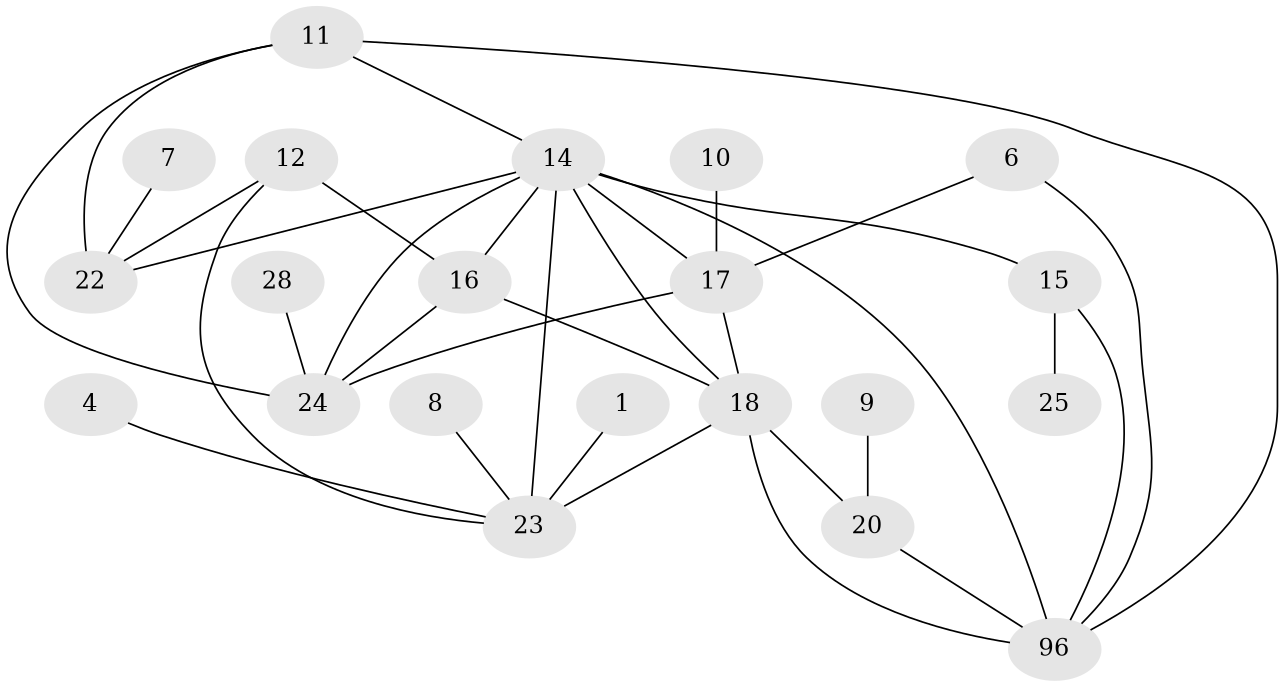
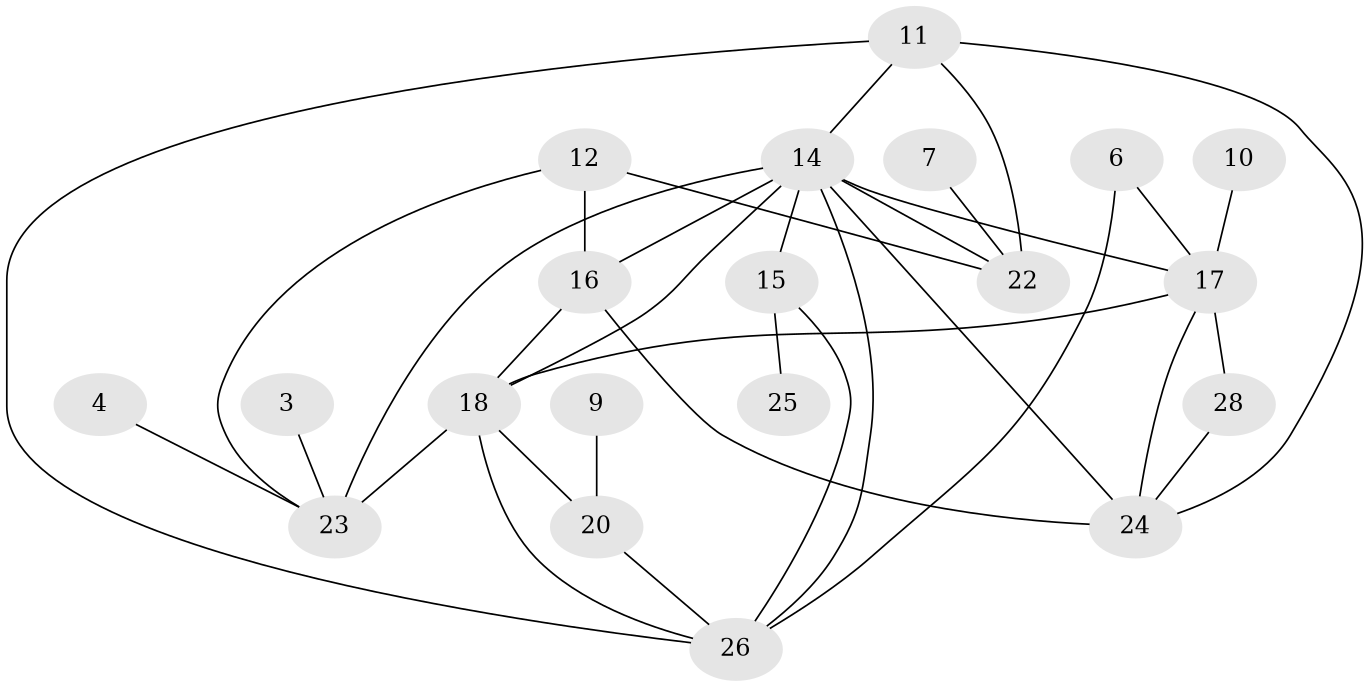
none -> (1220, 343)
(436, 405) -> (287, 405)
(623, 405) -> none
(1055, 649) -> (736, 649)
